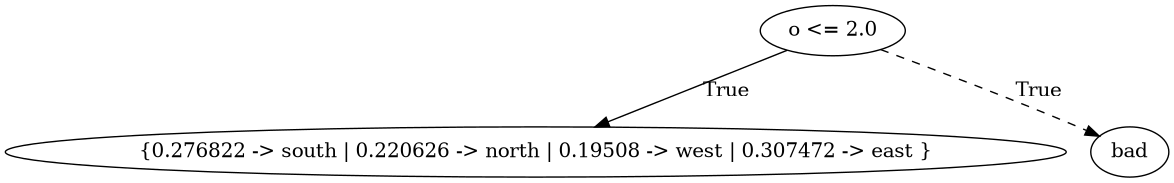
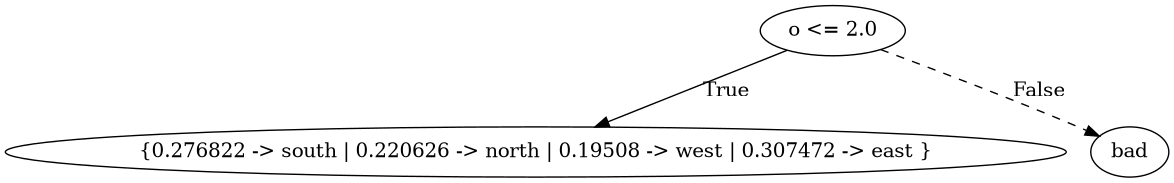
(1039, 91) -> (1039, 91)
